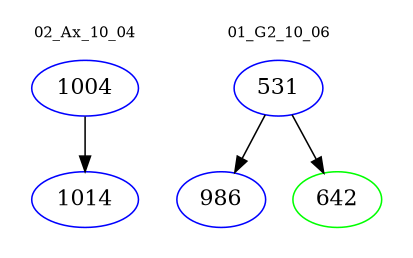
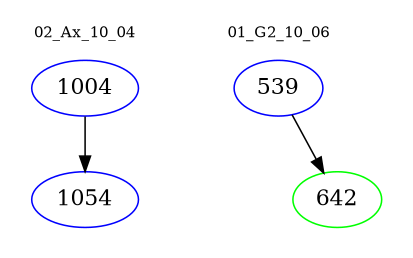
(278, 88) -> (278, 88)
(85, 200) -> (85, 200)
(221, 200) -> none
